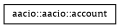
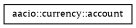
(60, 14) -> (68, 14)
